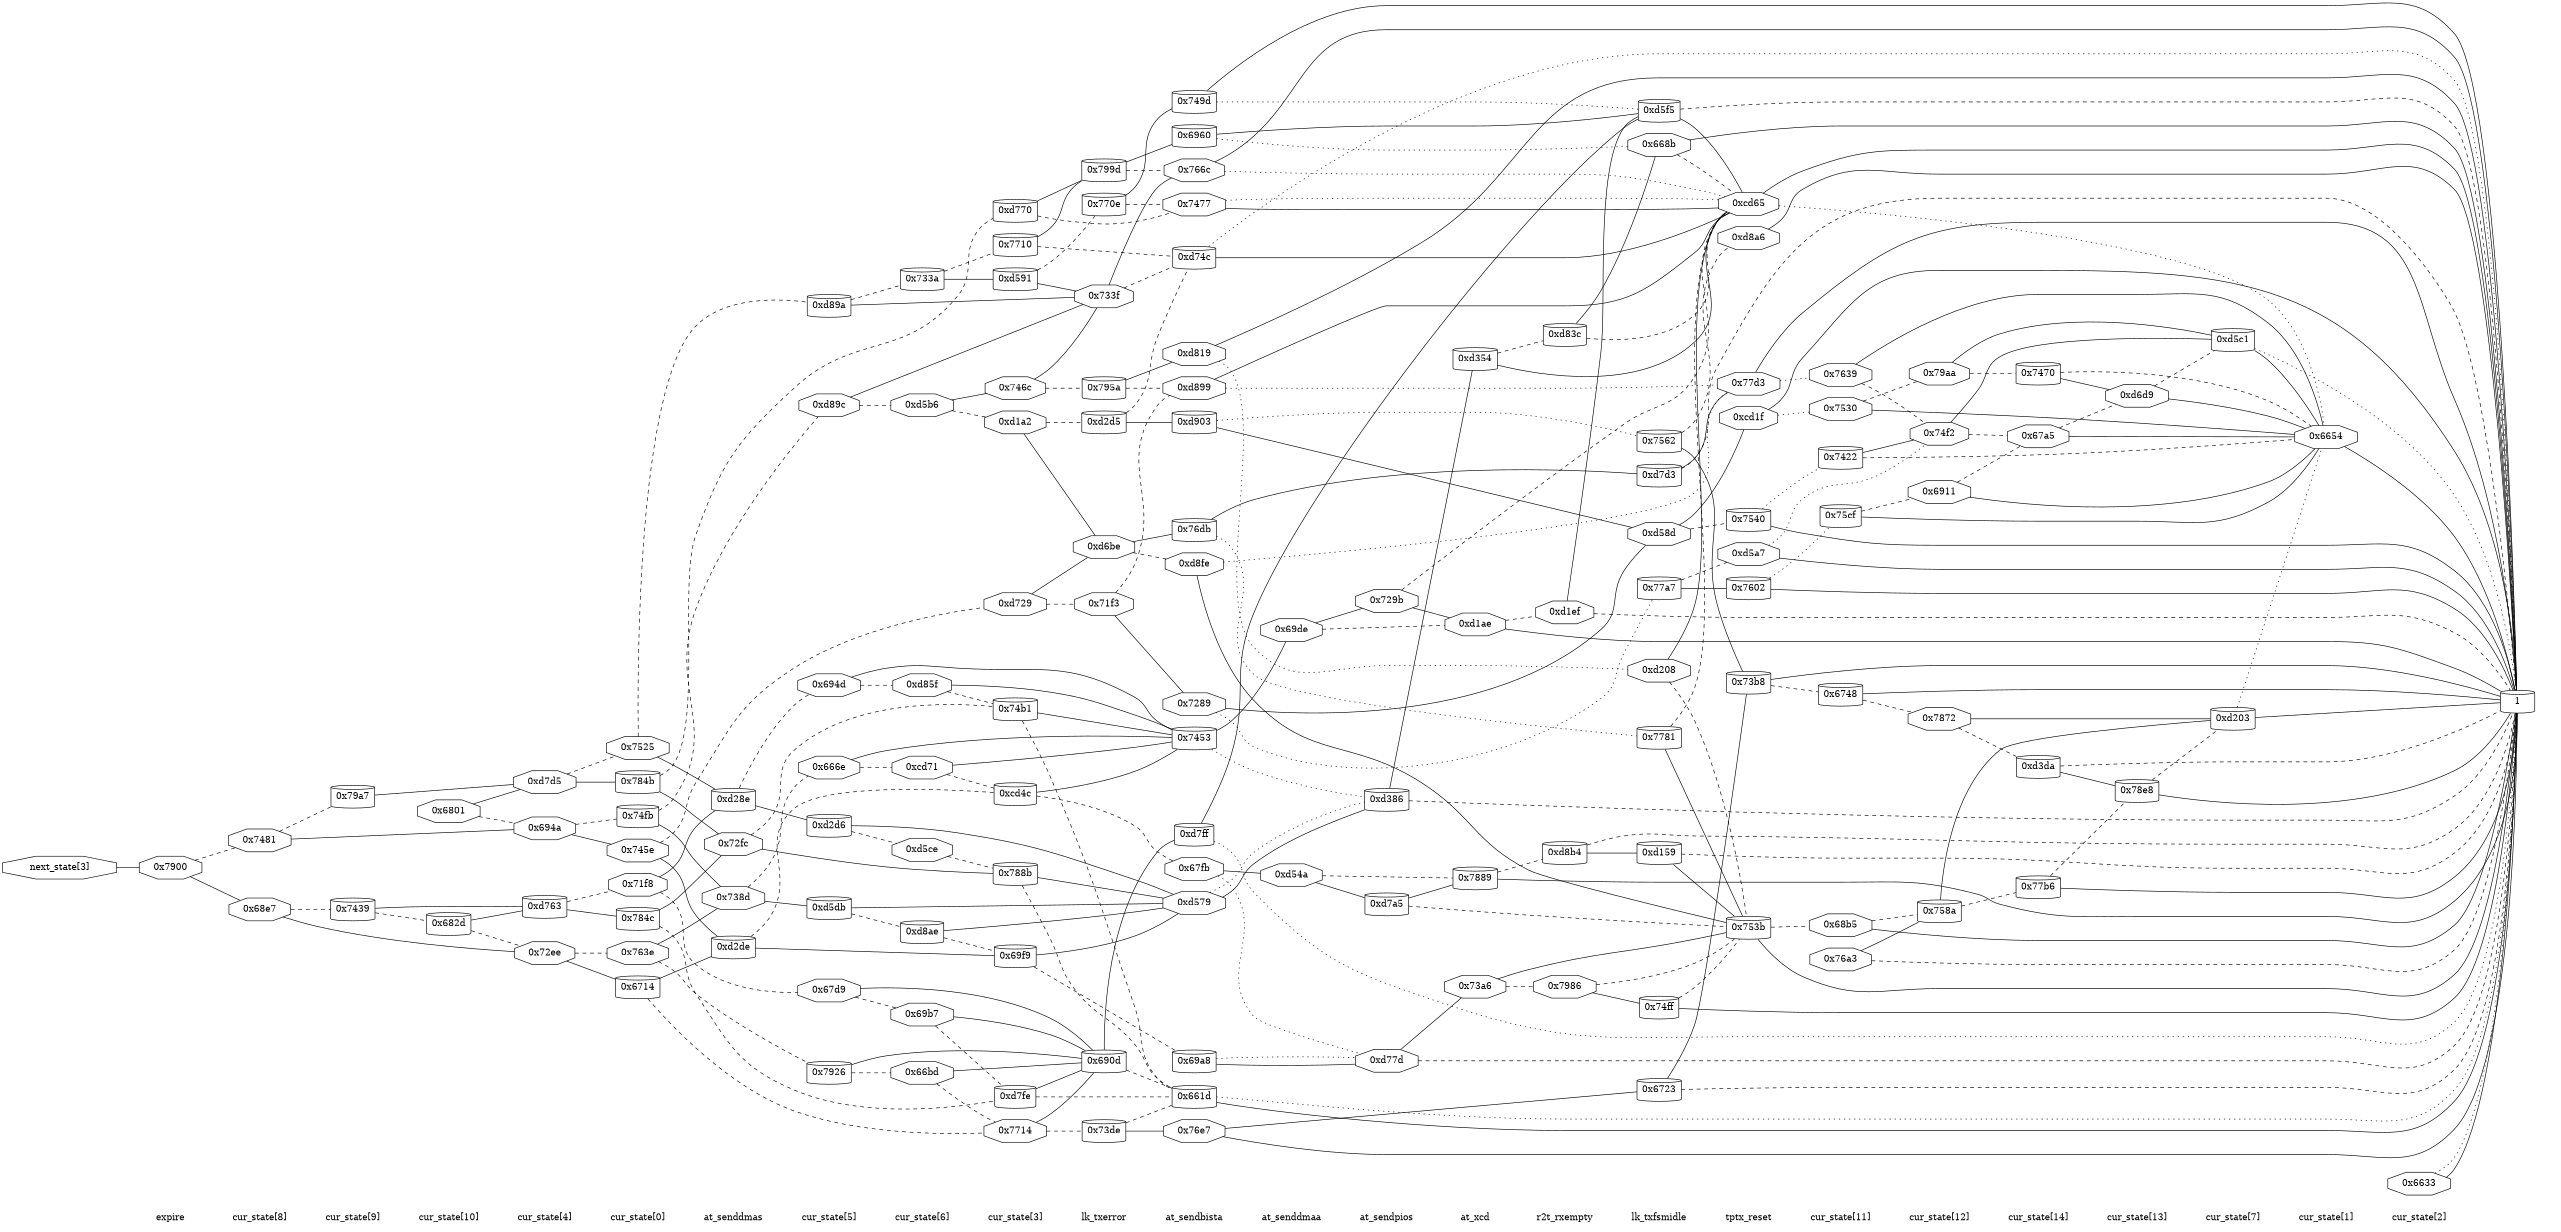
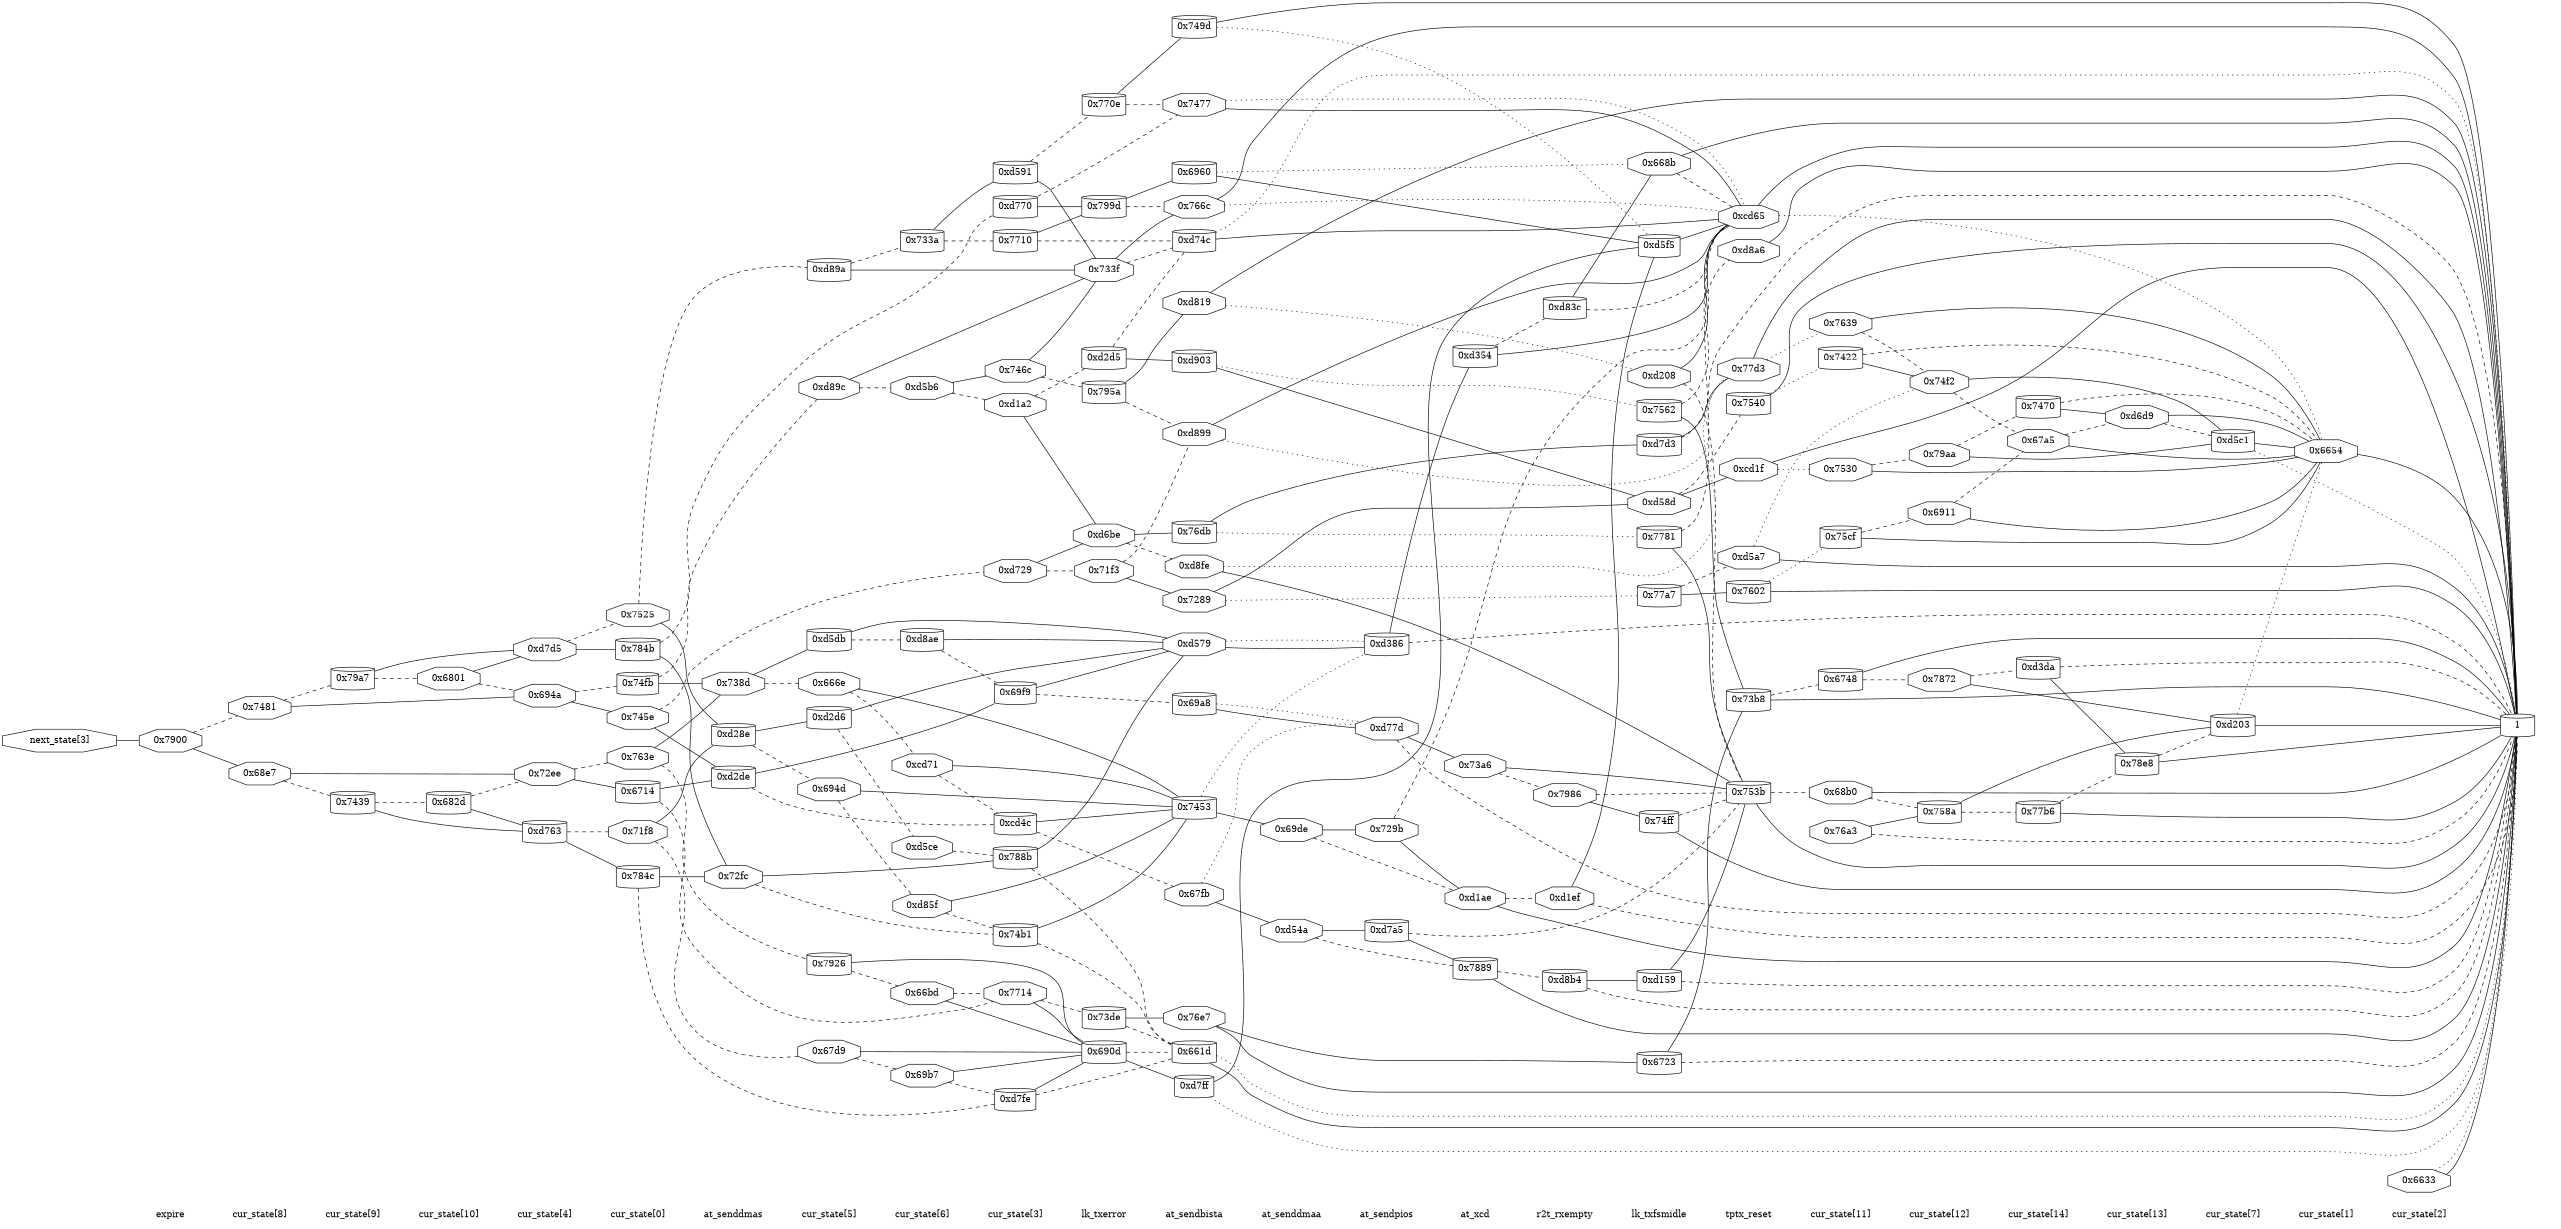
(2356, 100) -> none
none -> (396, 679)
(1841, 925) -> (1841, 793)
